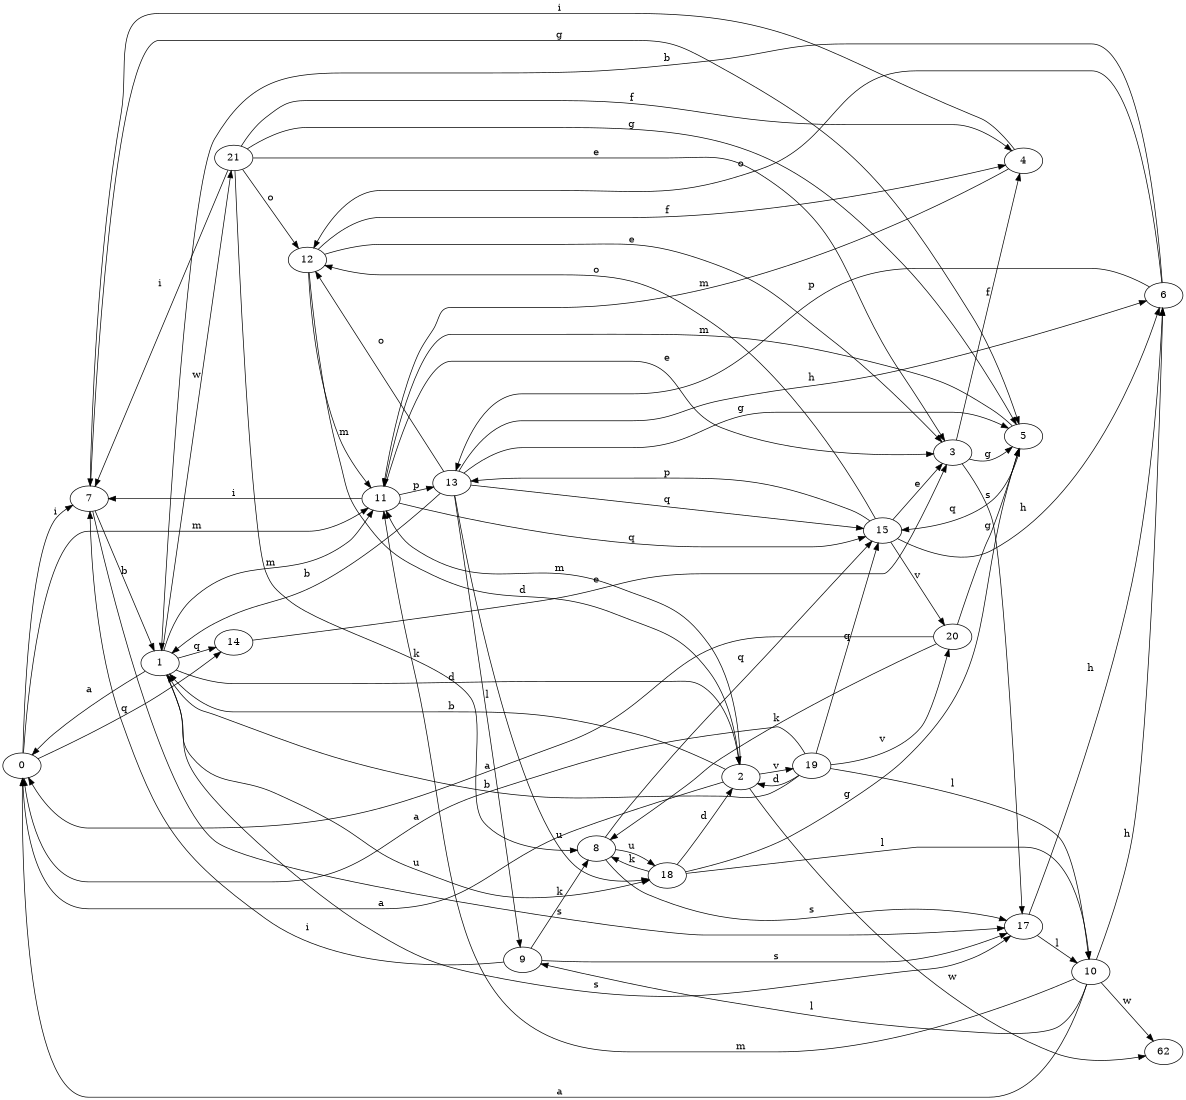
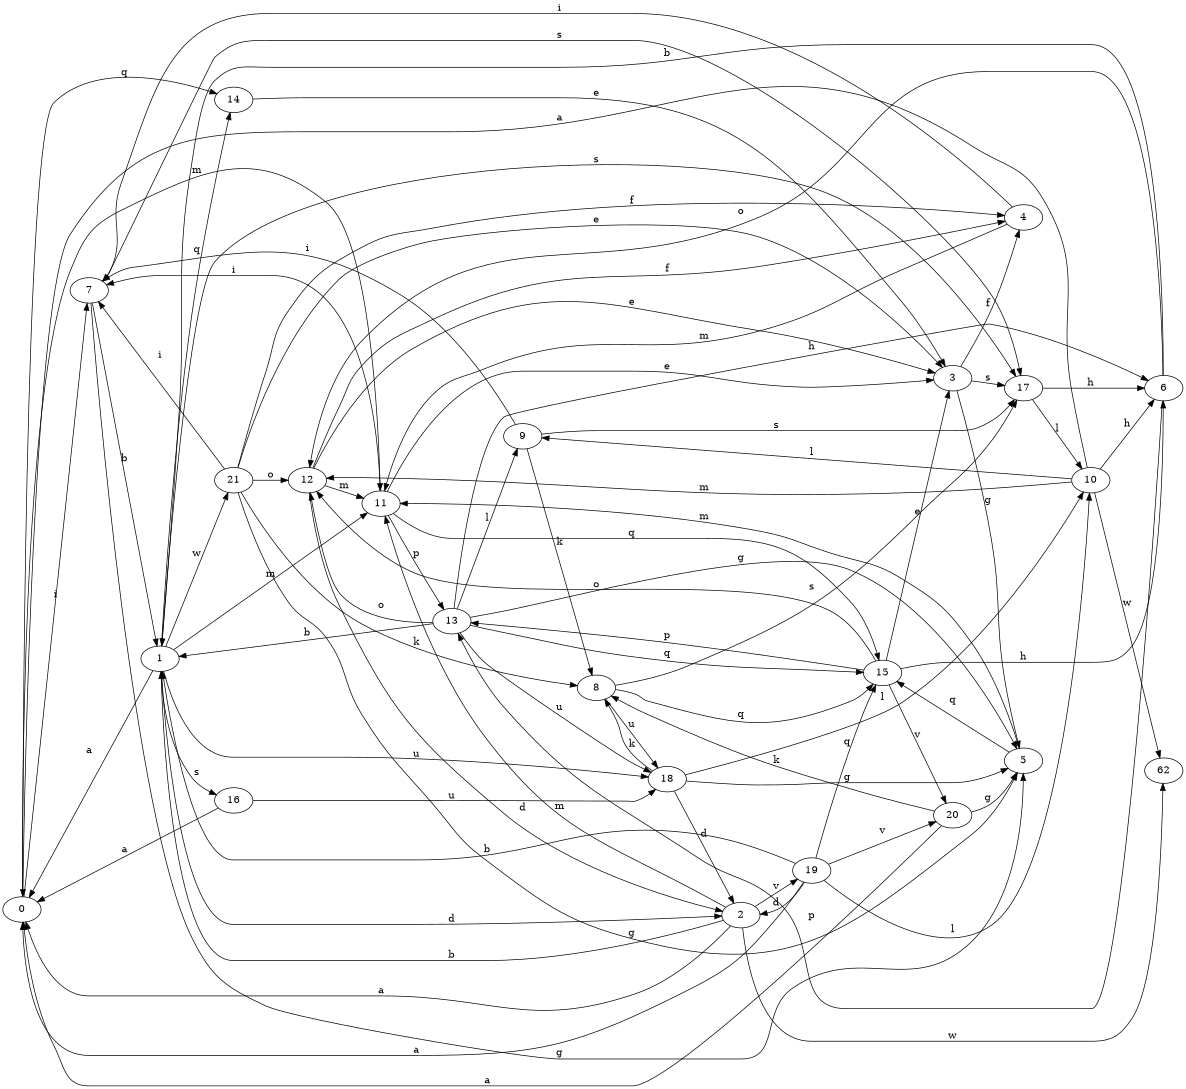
none -> (234, 800)
(541, 1029) -> (703, 493)
